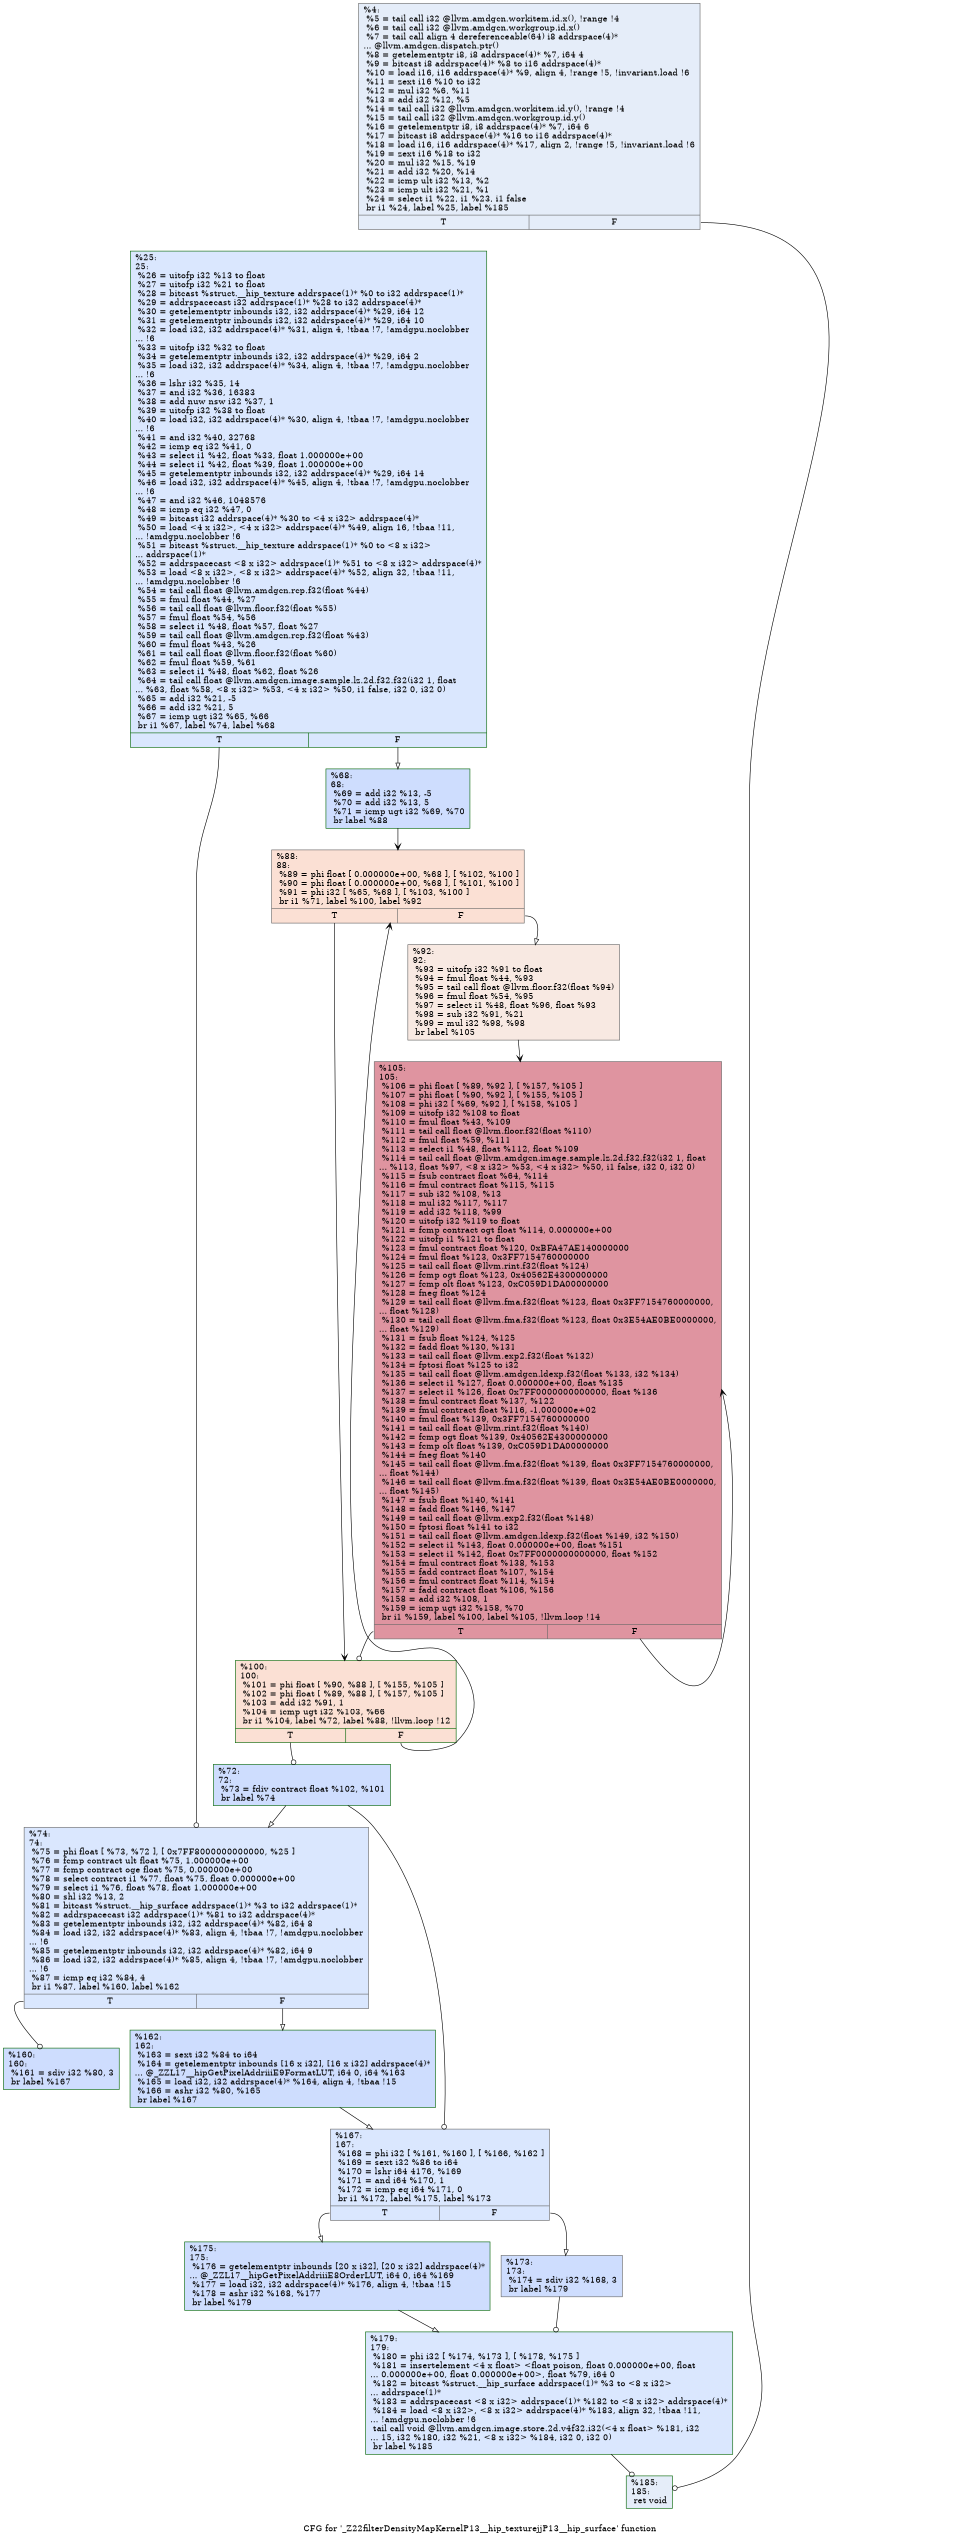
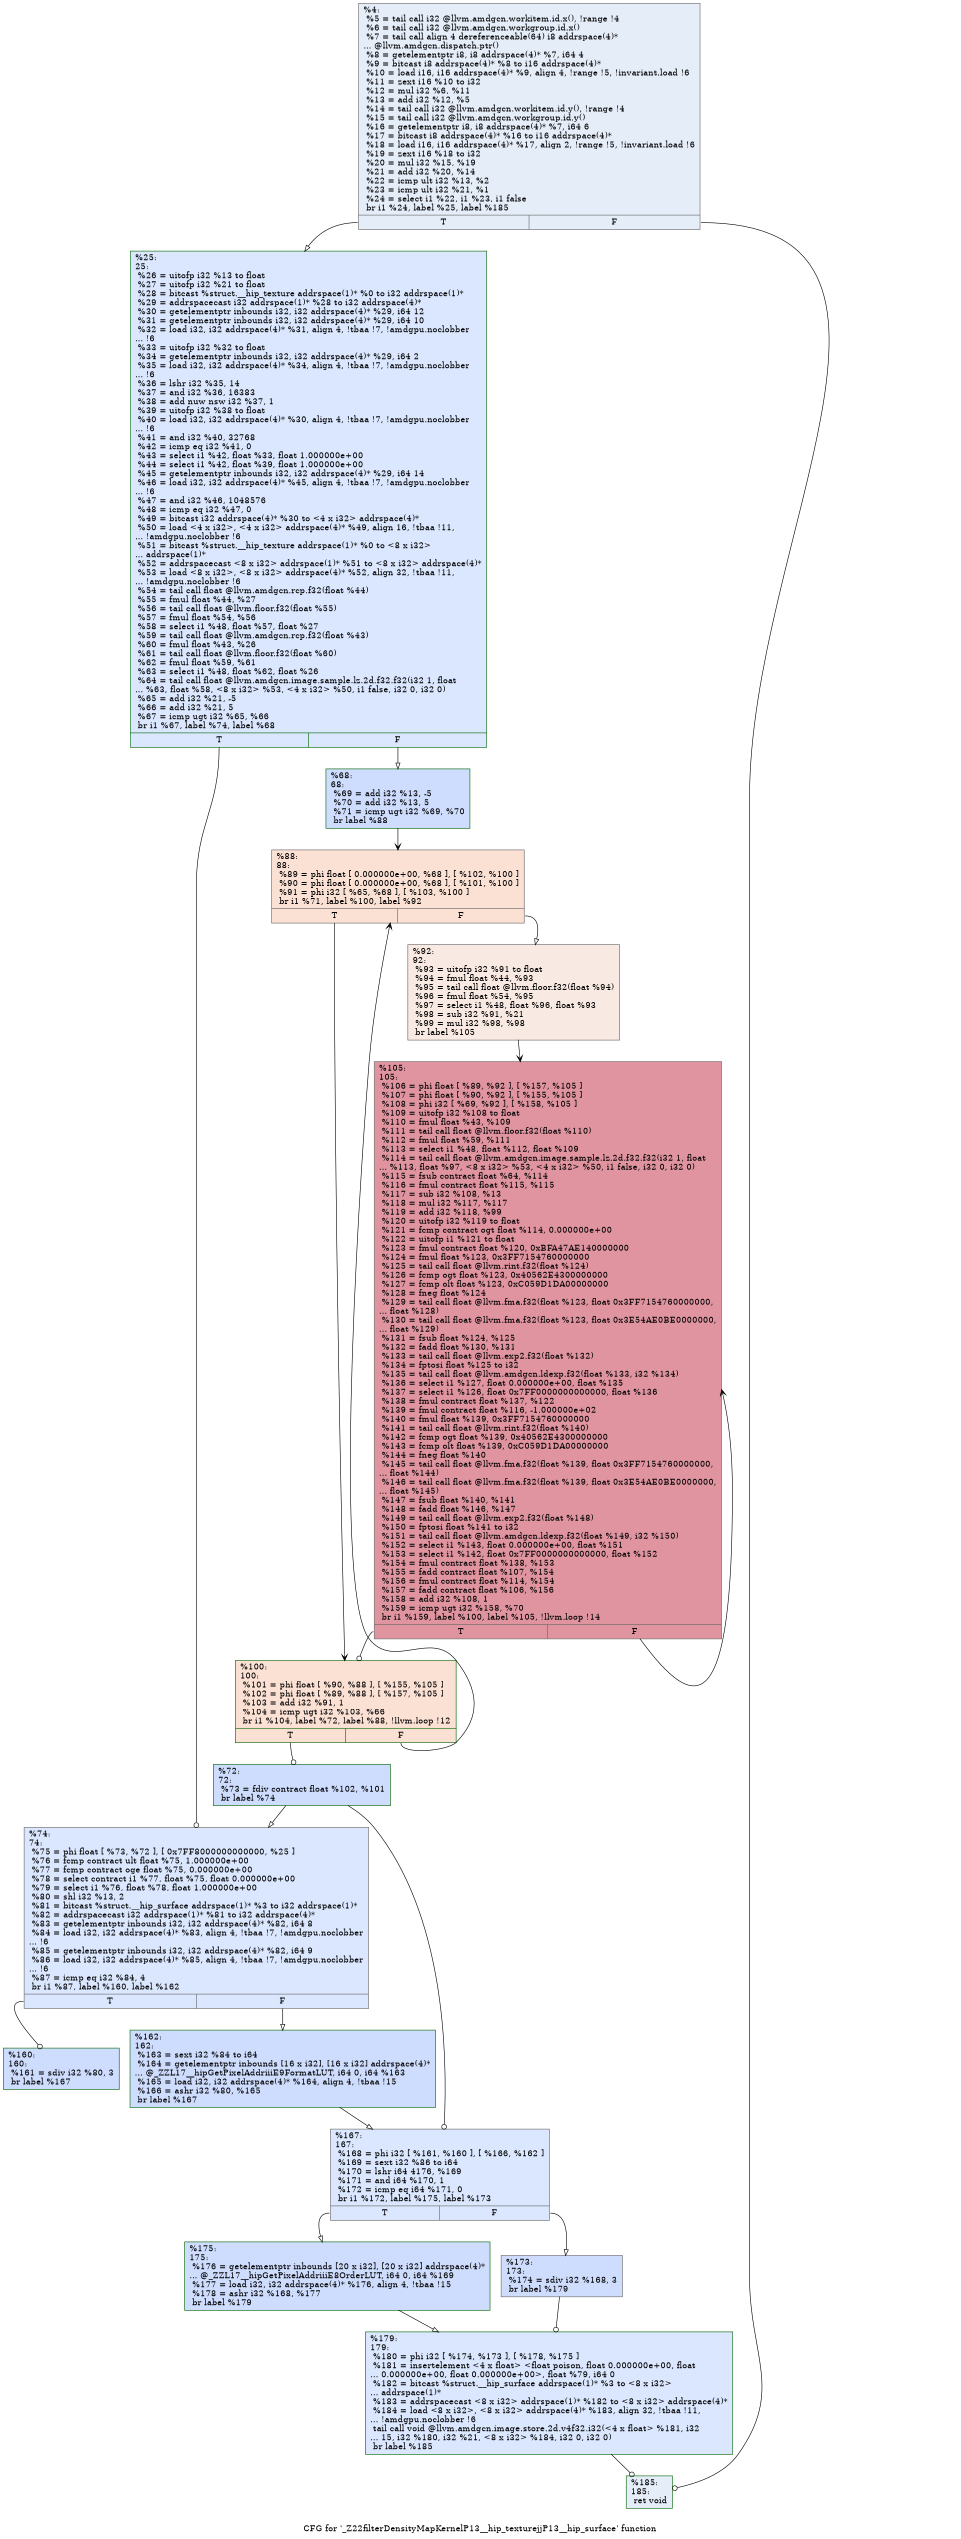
none -> (330, 228)
